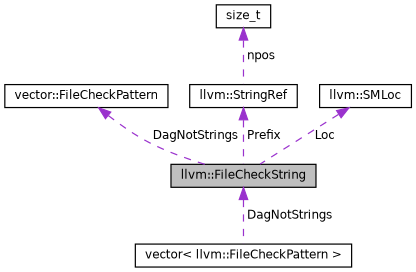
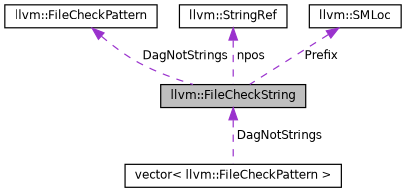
(243, 16) -> none
(86, 96) -> (81, 16)
(262, 136) -> (250, 56)
(323, 136) -> (320, 56)
